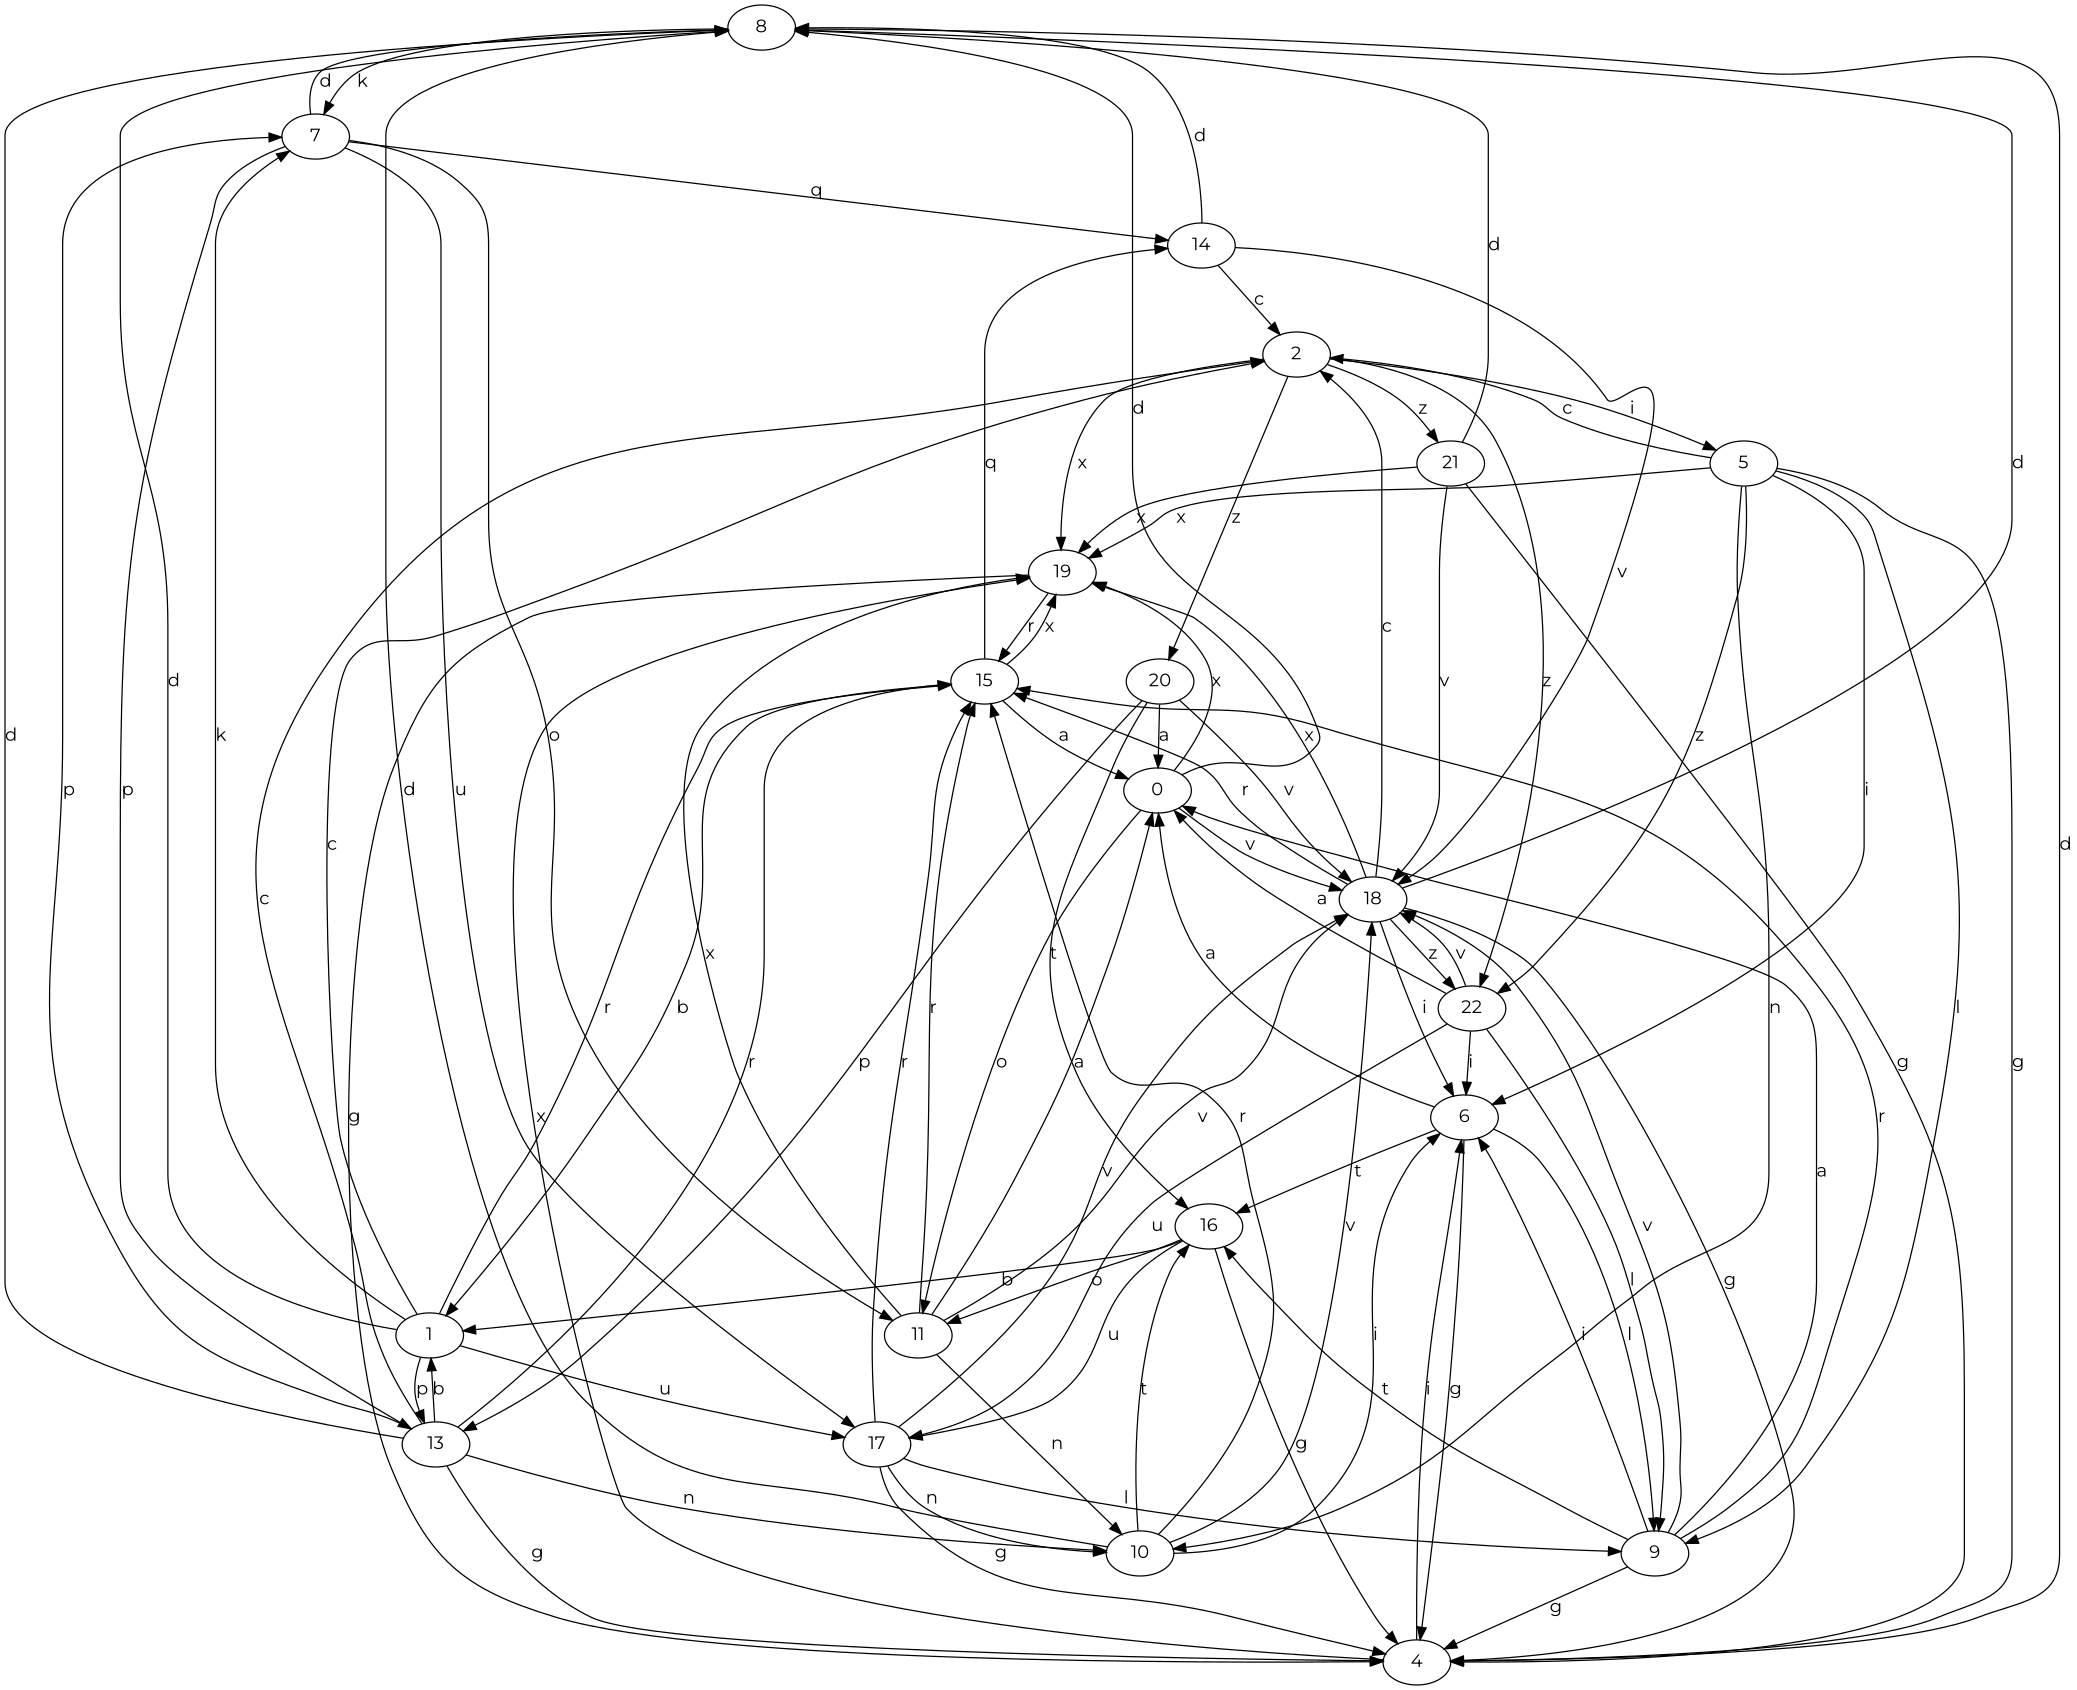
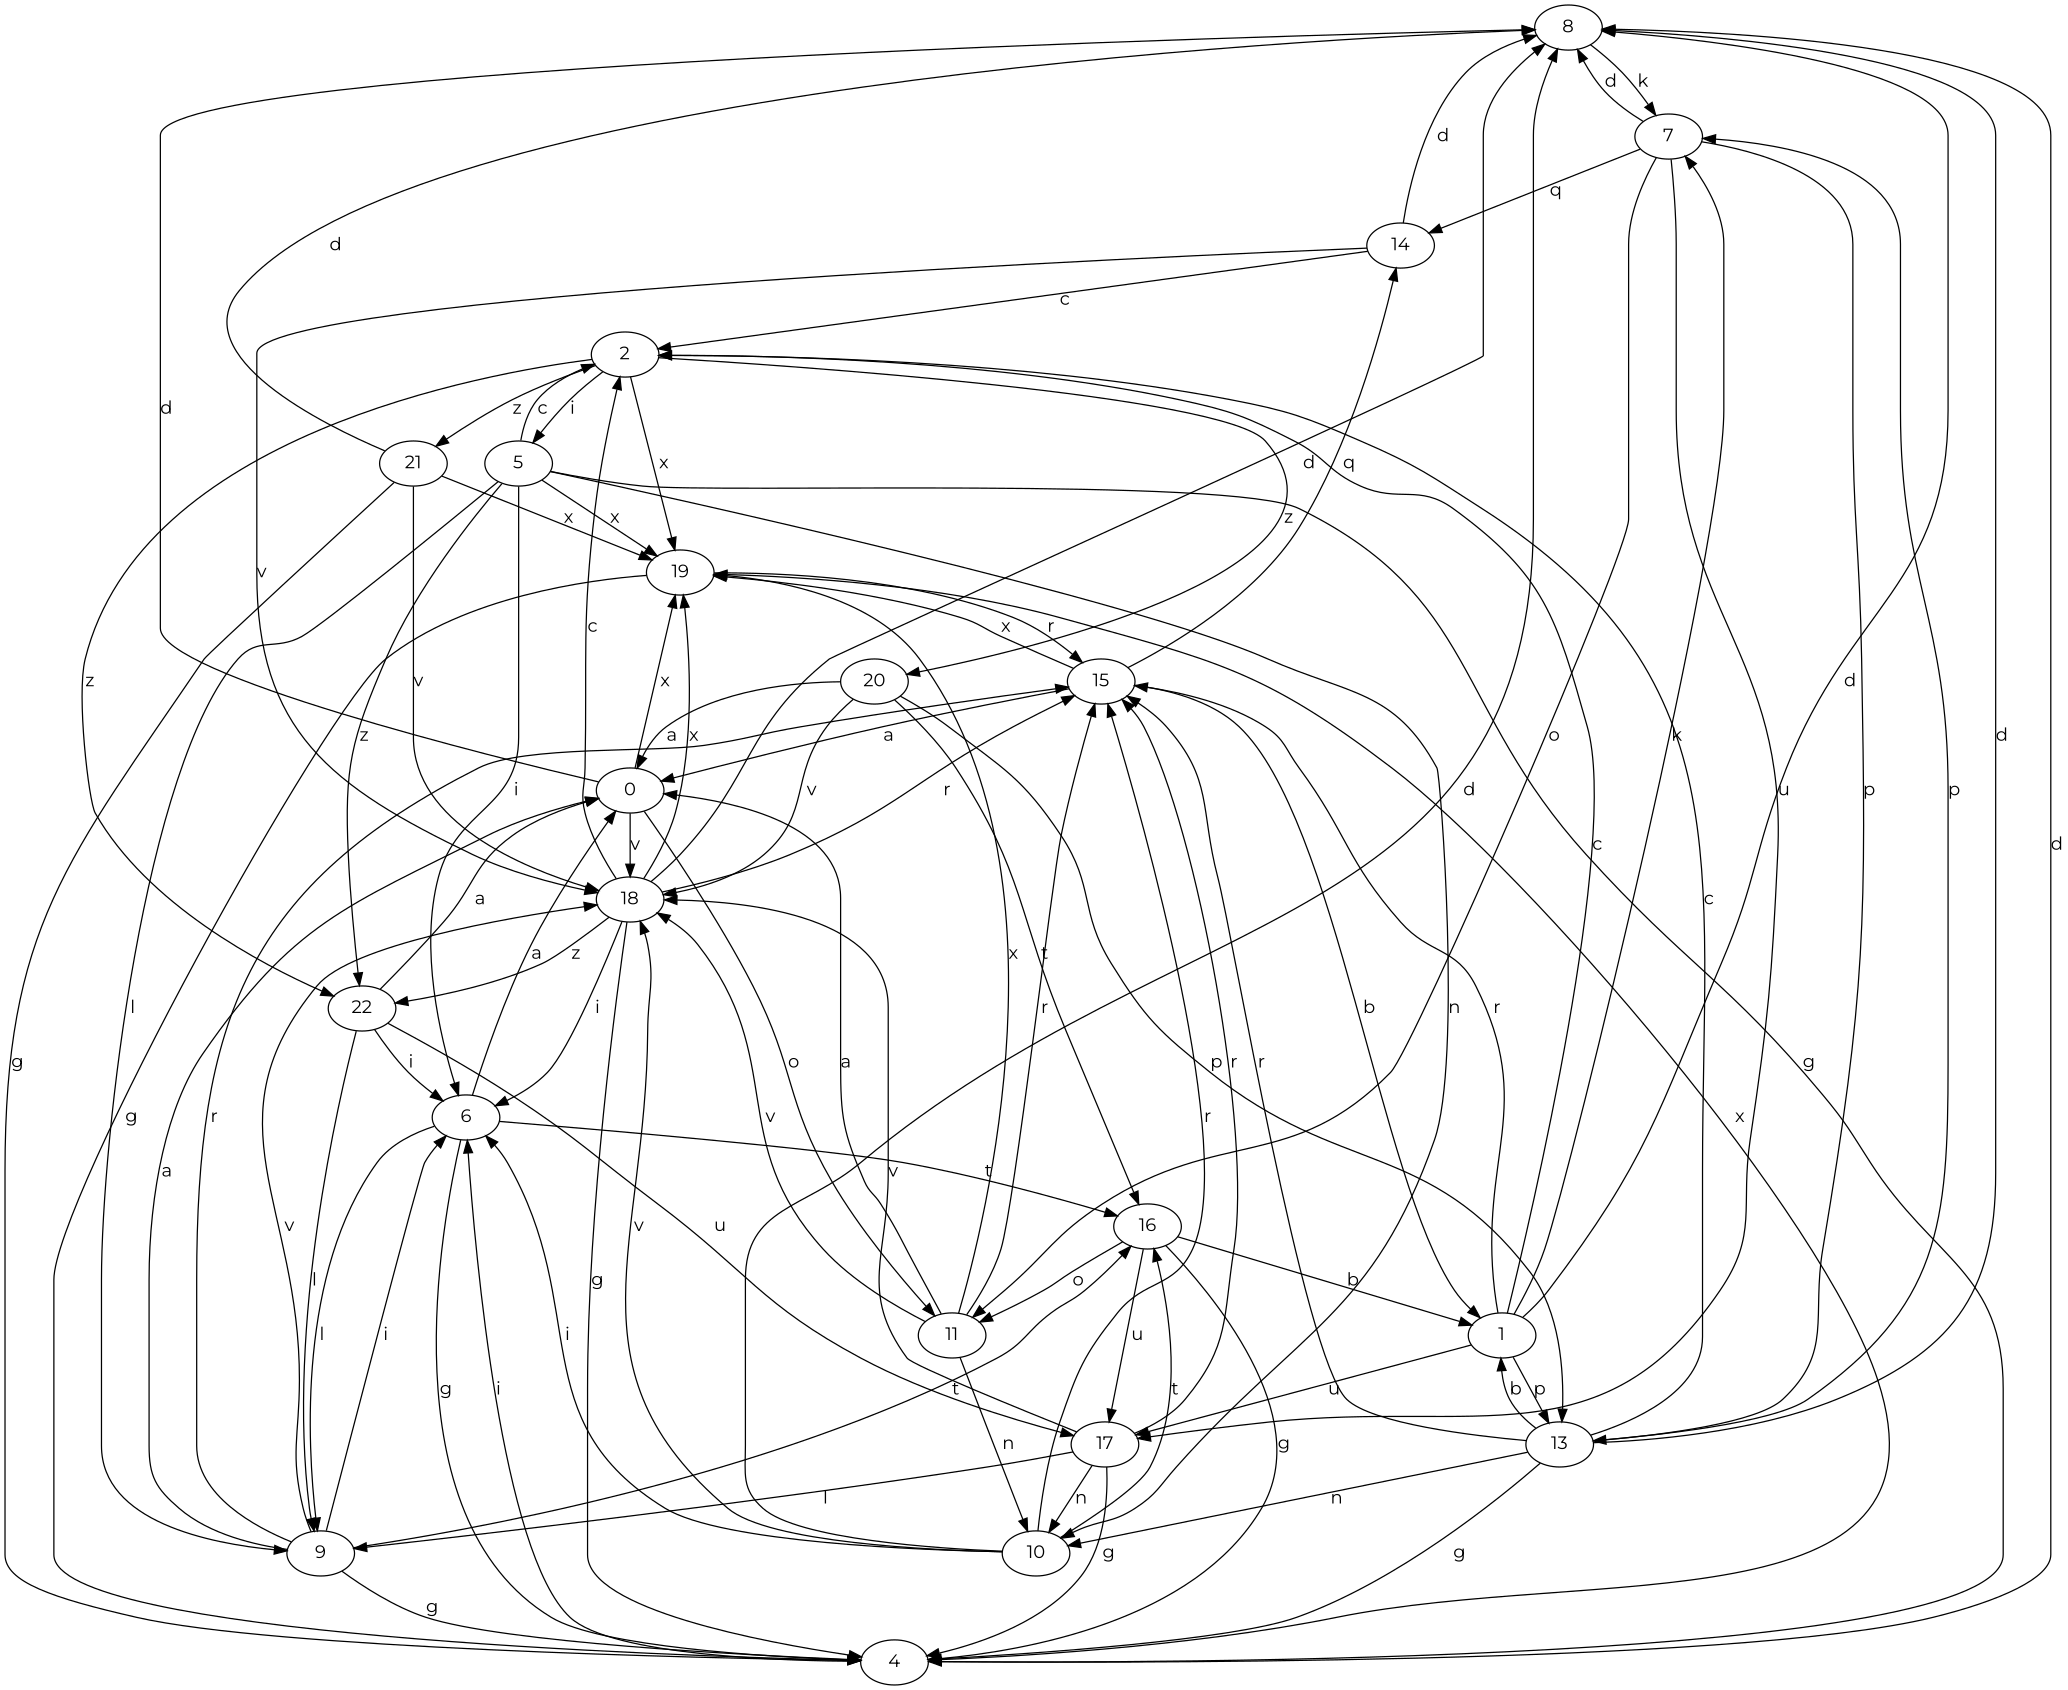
(1445, 947) -> none
